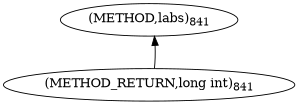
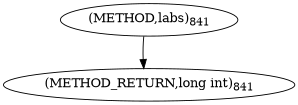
(155, 57) -> (143, 48)
